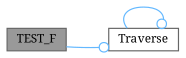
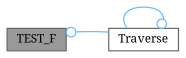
(83, 48) -> (92, 32)
